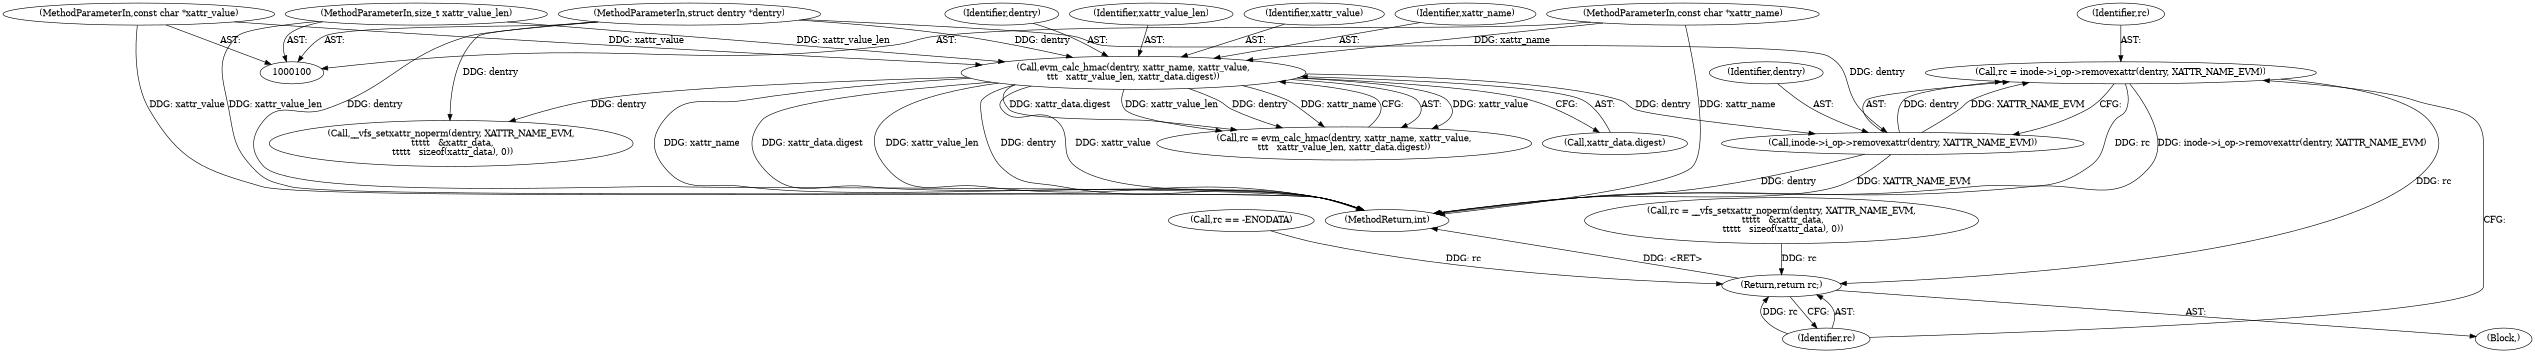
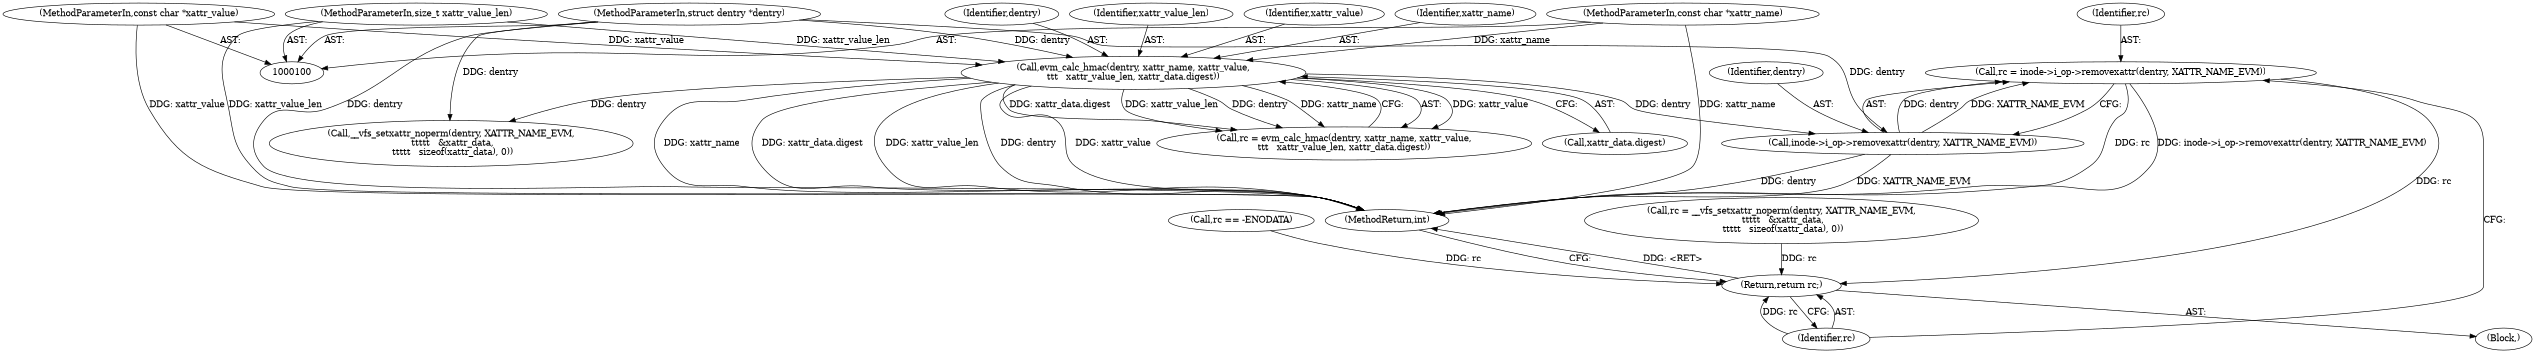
none -> (1568, 264)
